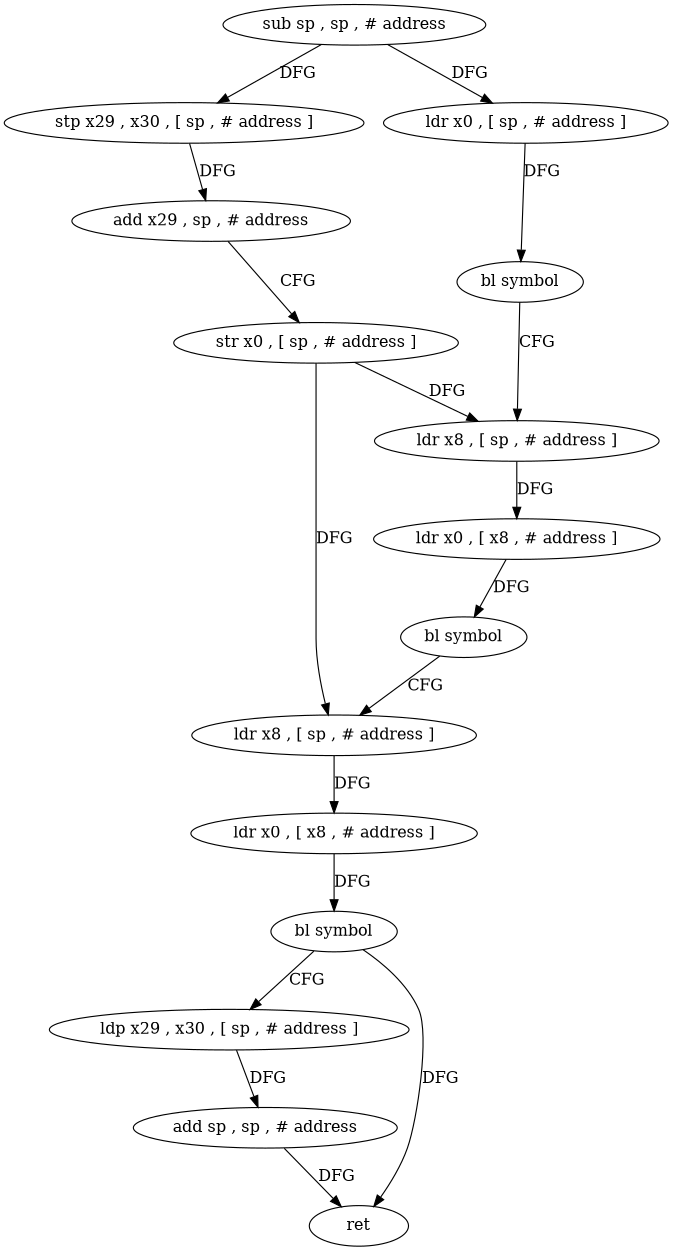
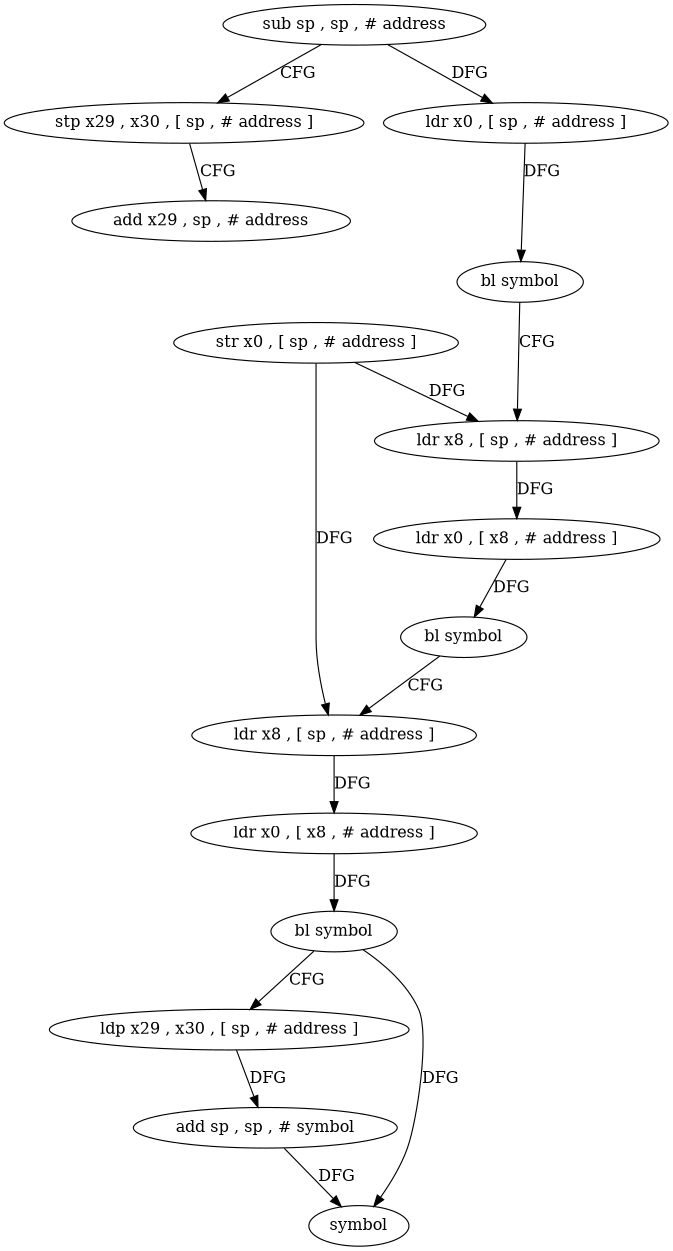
(298, 74) -> (298, 74)
(218, 172) -> (218, 172)
(260, 278) -> none
(265, 1128) -> (265, 1128)
(359, 1226) -> (359, 1226)
